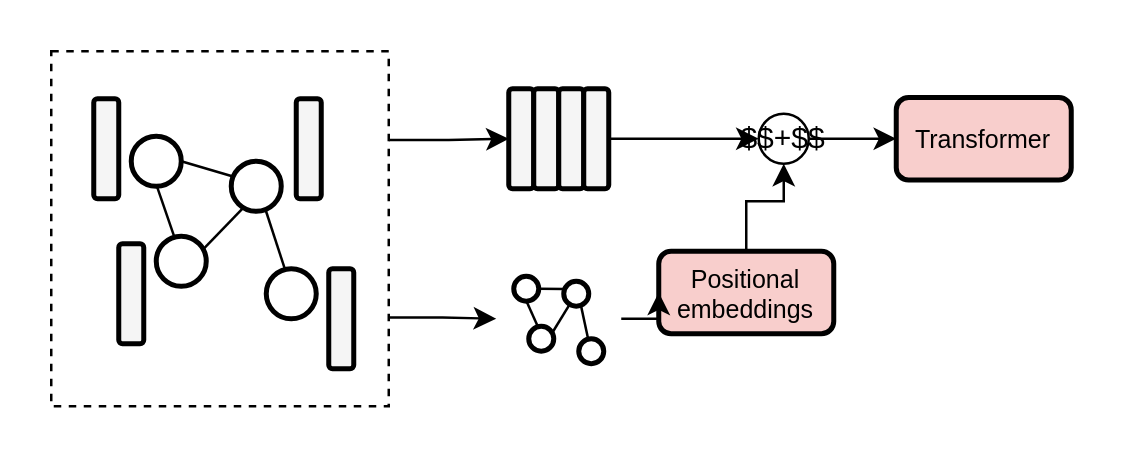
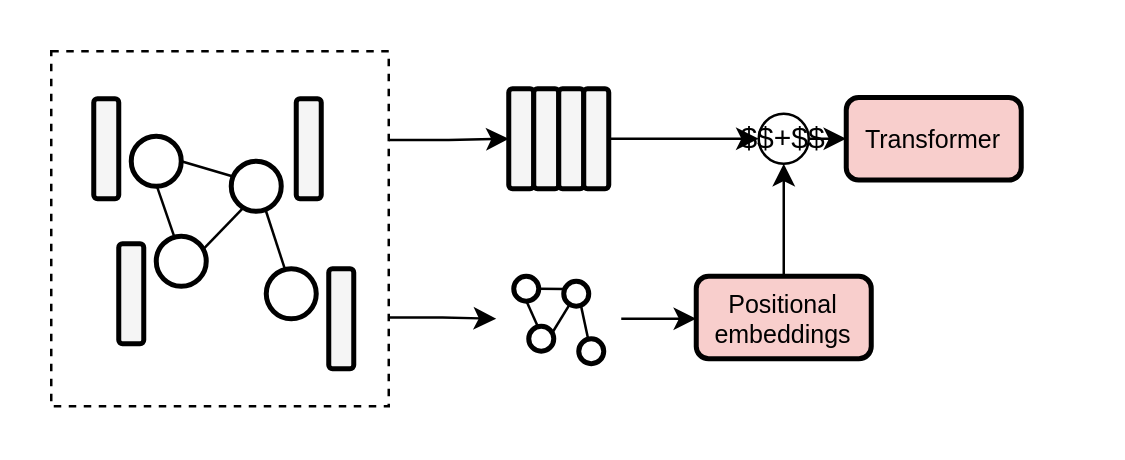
(984, 139) -> (934, 139)
(746, 293) -> (784, 318)
